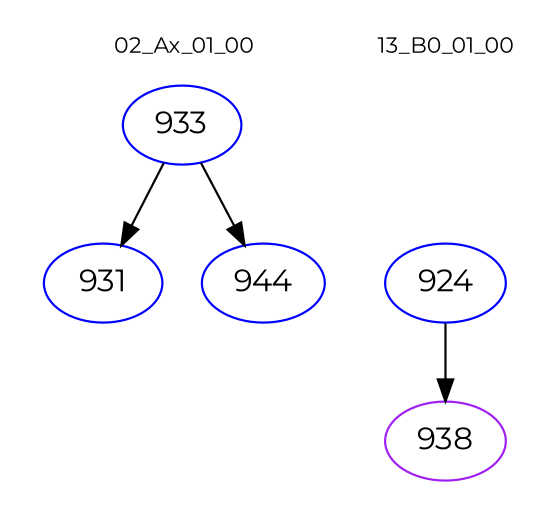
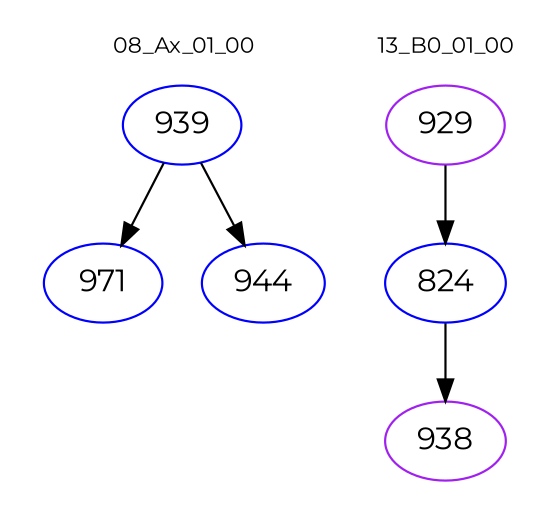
(184, 47) -> (184, 47)
(182, 125) -> (182, 125)
none -> (445, 125)
(103, 283) -> (103, 283)
(445, 283) -> (445, 283)
